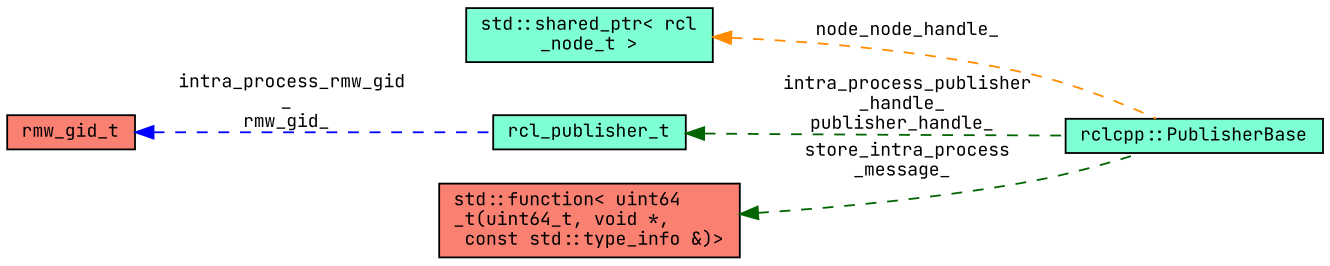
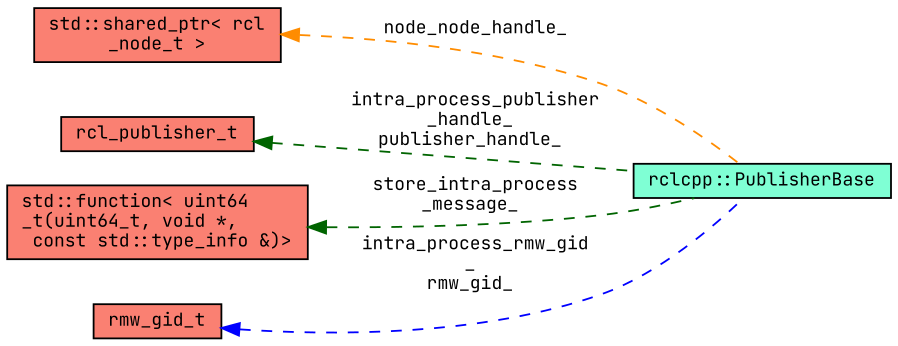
(589, 35) -> (157, 35)
(323, 132) -> (508, 318)
(589, 132) -> (157, 134)
